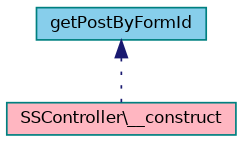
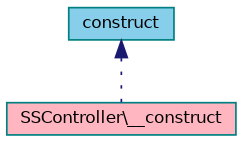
(121, 24) -> (121, 24)
